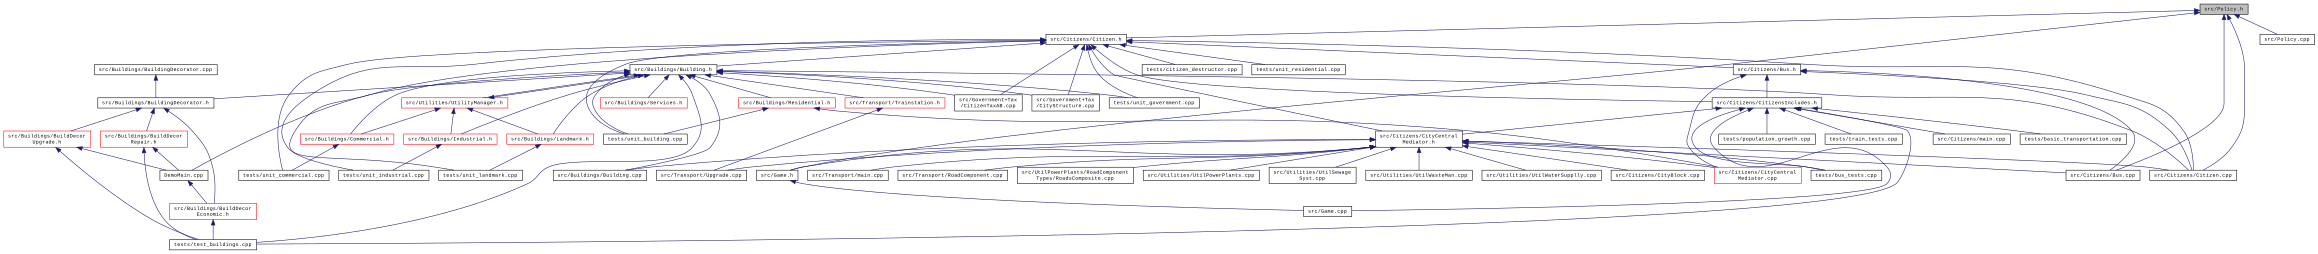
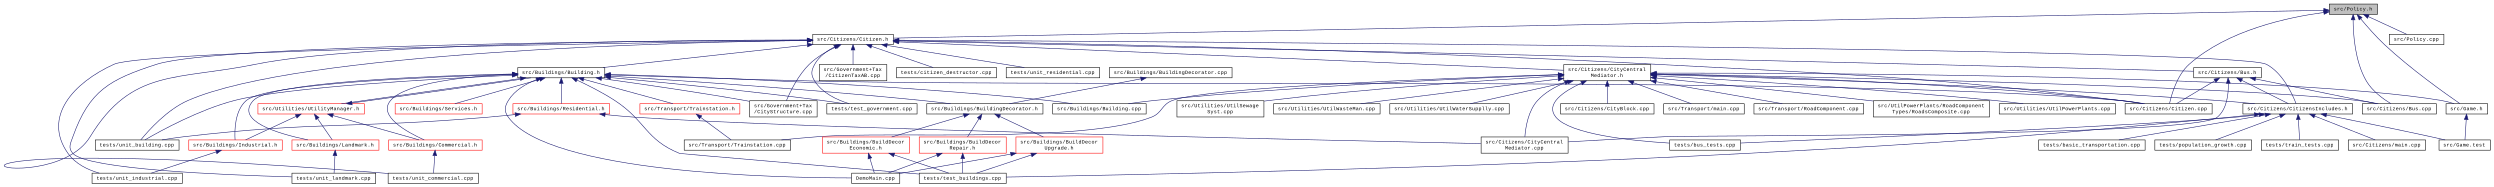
(839, 82) -> none
(1154, 103) -> (872, 109)
(1589, 121) -> (2075, 92)
(702, 175) -> (737, 145)
(1758, 175) -> (1525, 145)
(199, 194) -> (872, 166)
(1328, 212) -> (2465, 145)
